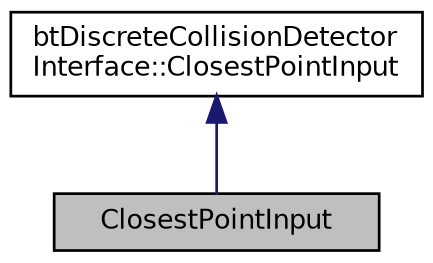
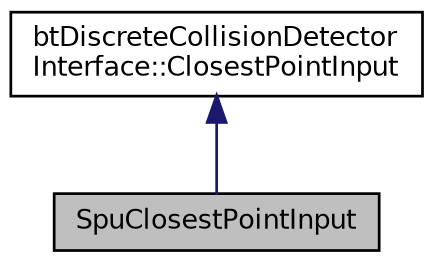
(217, 222) -> (217, 222)
